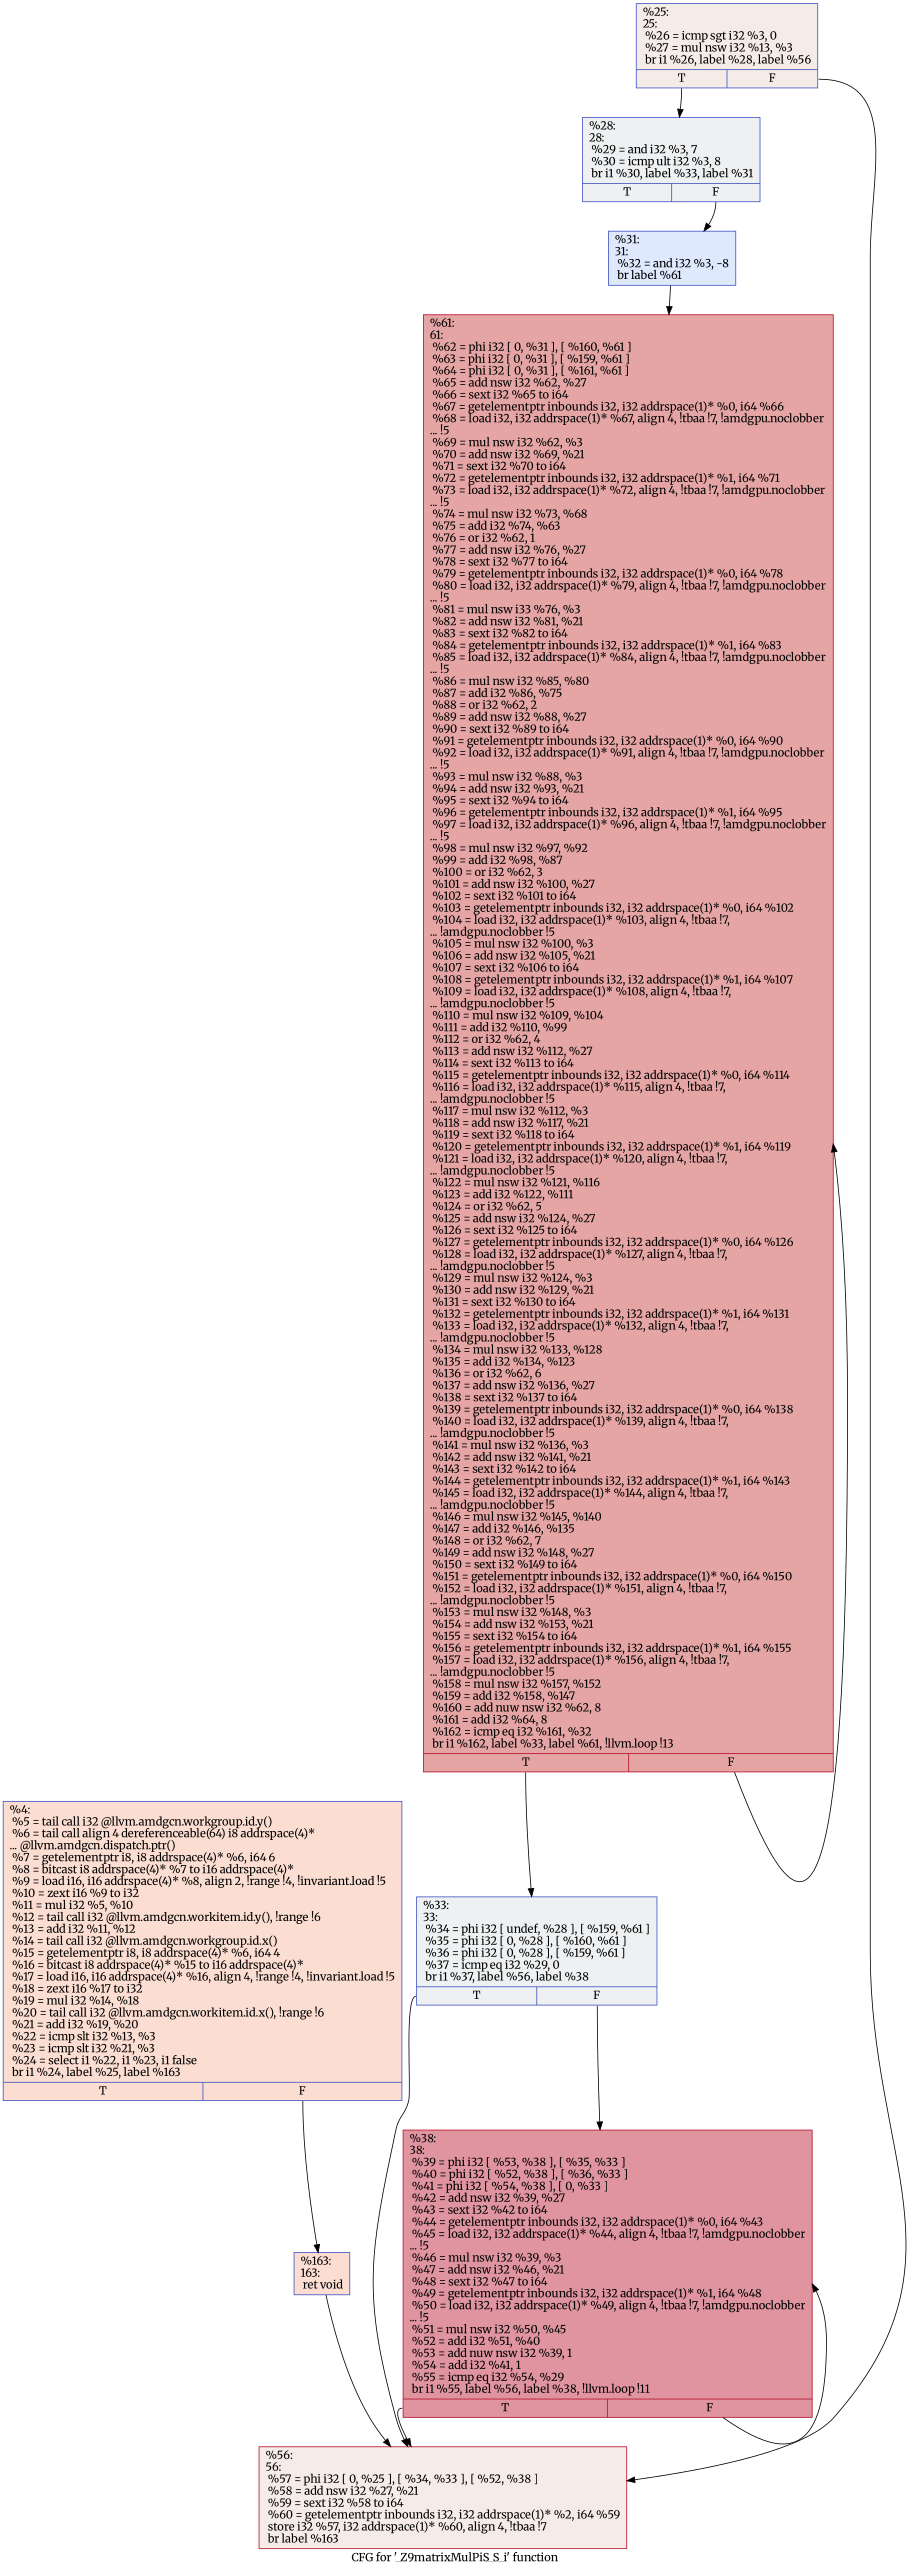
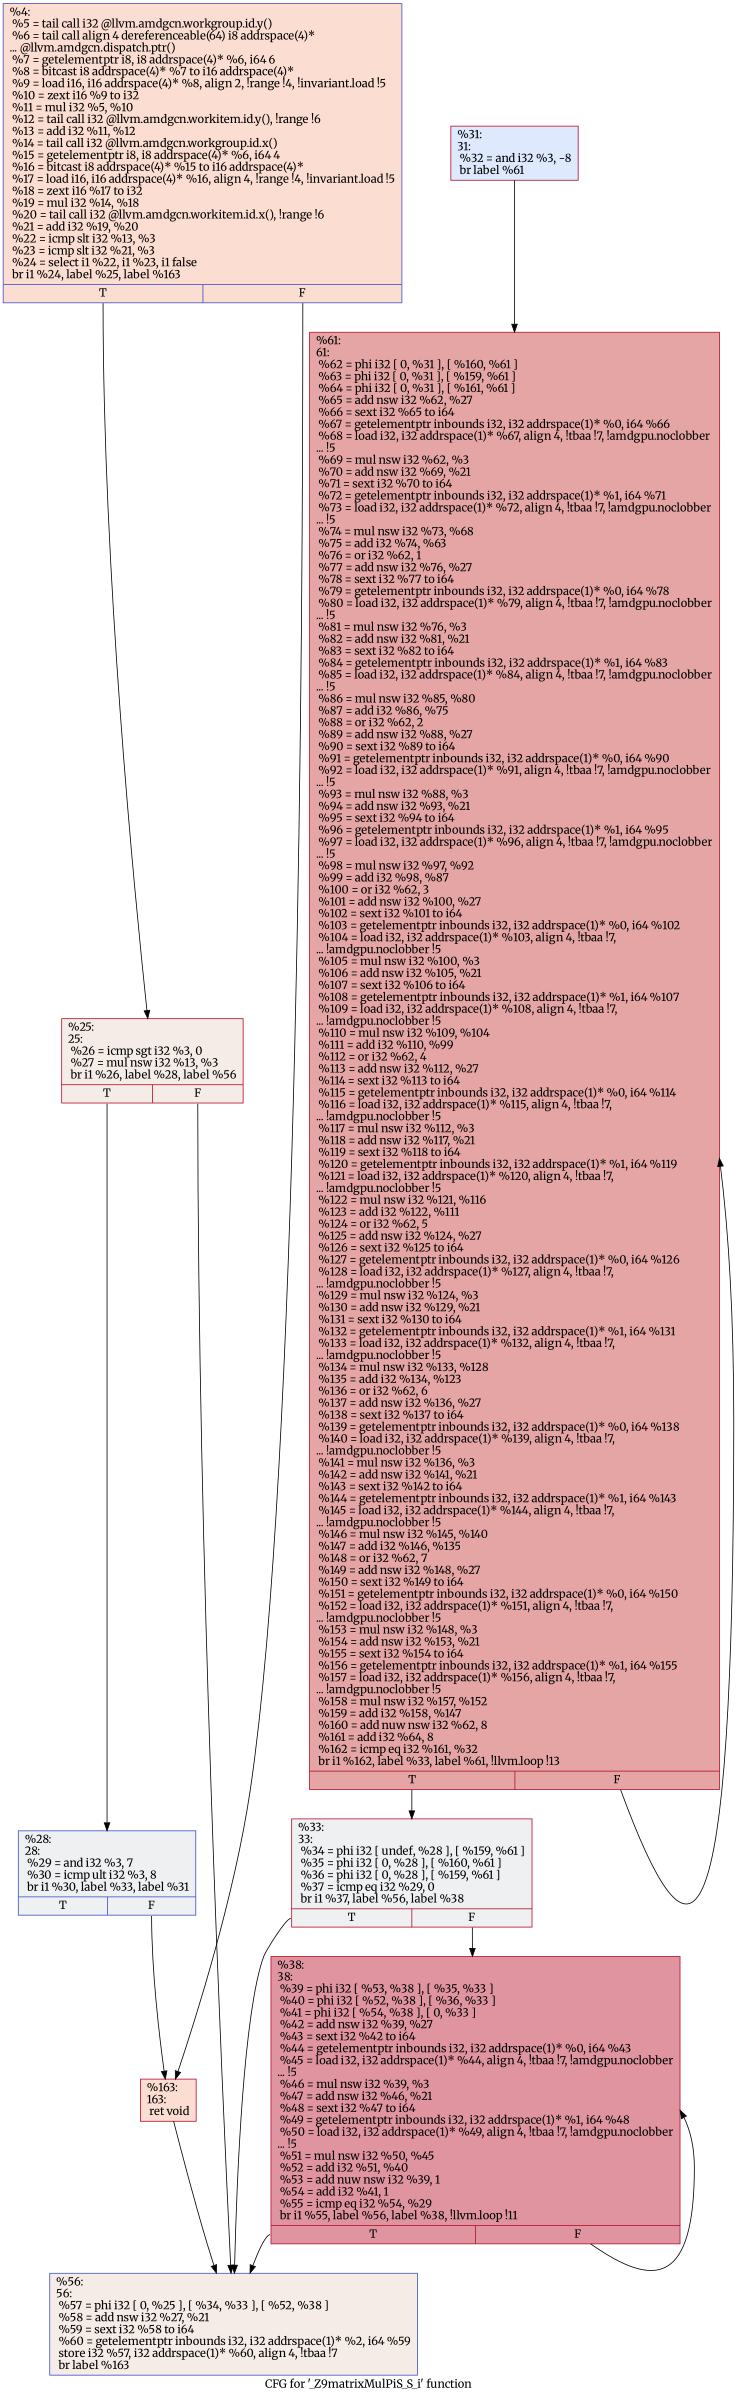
(727, 46) -> (152, 1061)
(714, 214) -> (155, 1994)
(672, 258) -> (515, 153)
(505, 610) -> (392, 628)
none -> (117, 657)
(537, 1951) -> (412, 1873)
(322, 2274) -> (168, 2100)
(443, 2498) -> (234, 2324)
